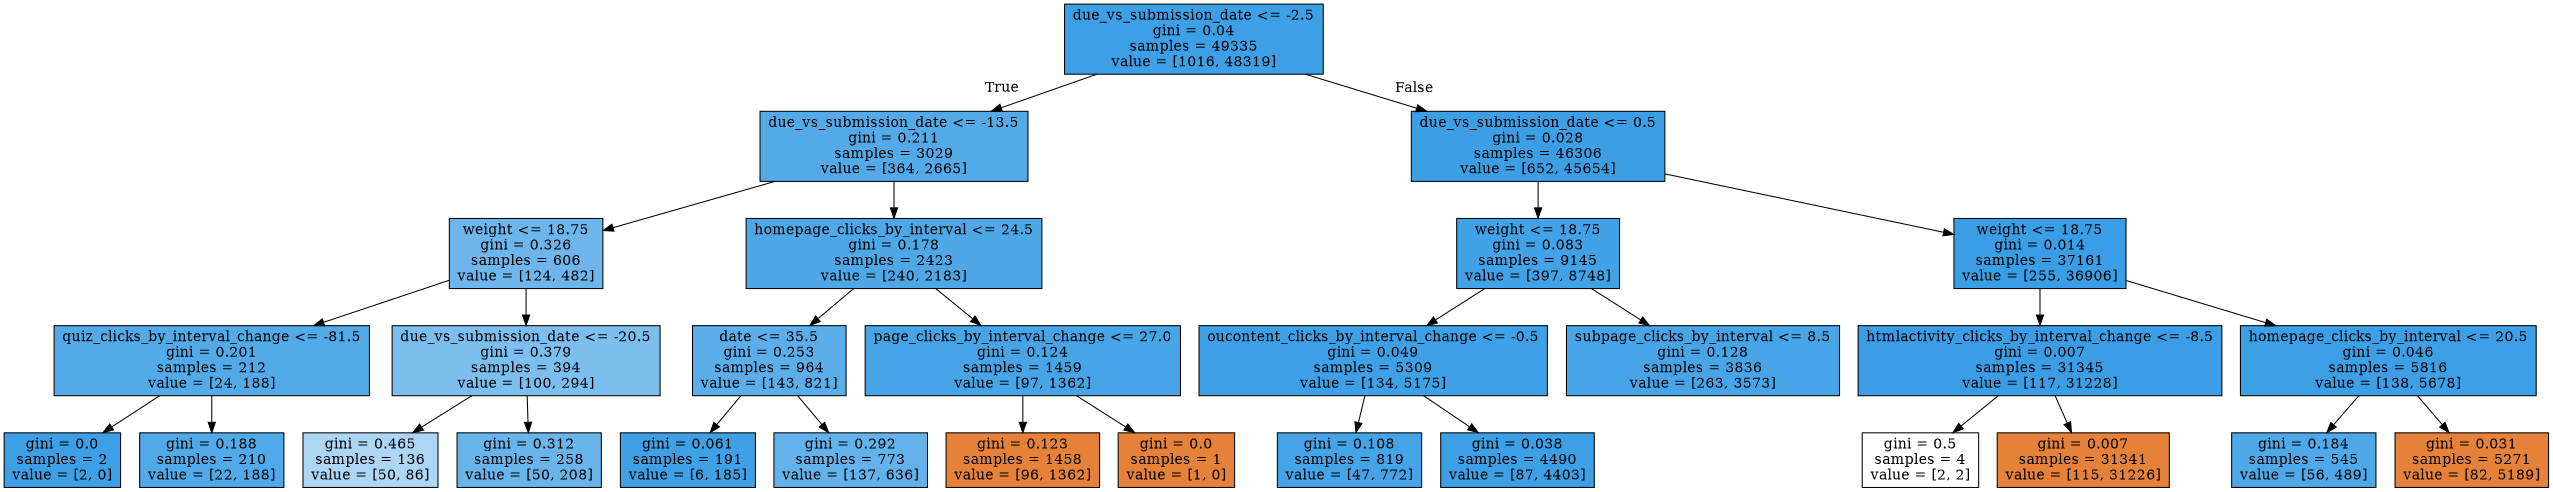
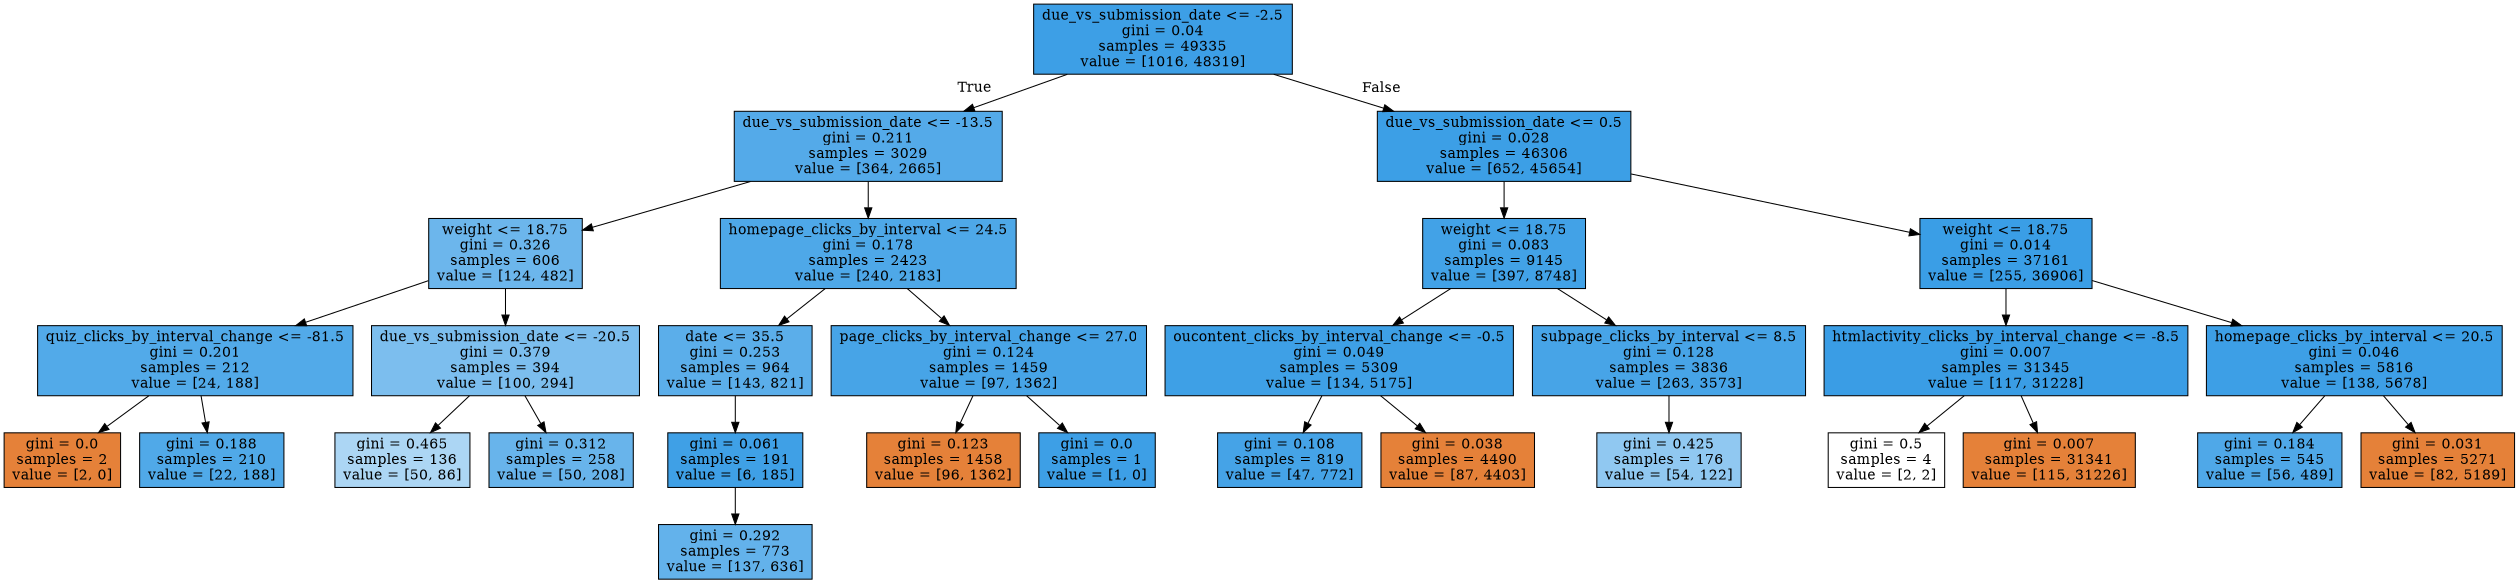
(810, 410) -> (735, 501)
(62, 460) -> (62, 460)
(1176, 460) -> (1097, 460)
(1517, 460) -> (1458, 460)
none -> (1669, 460)
